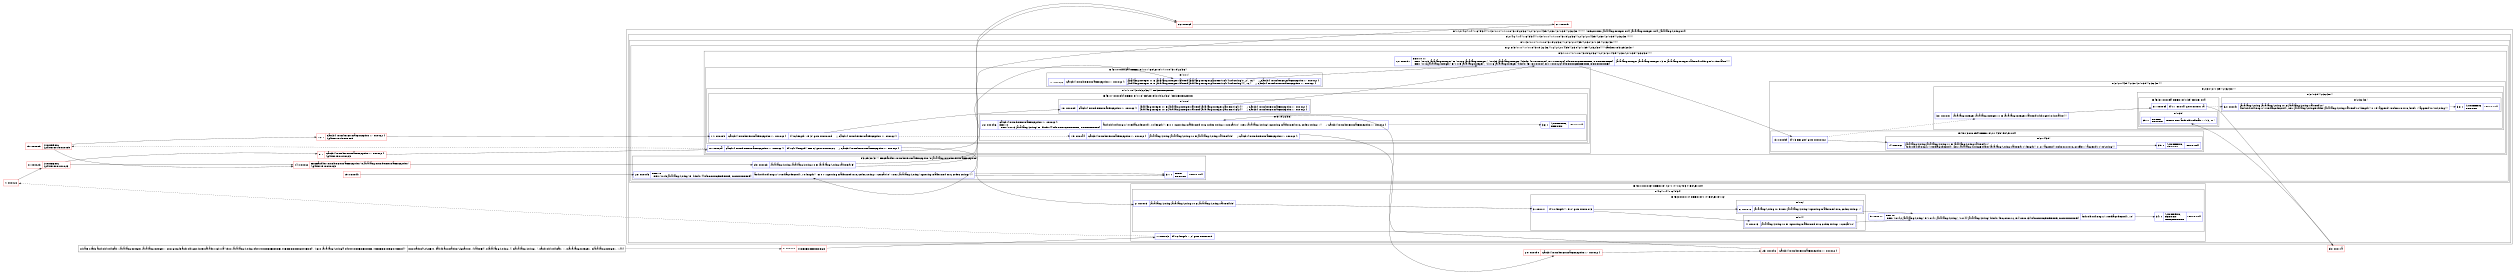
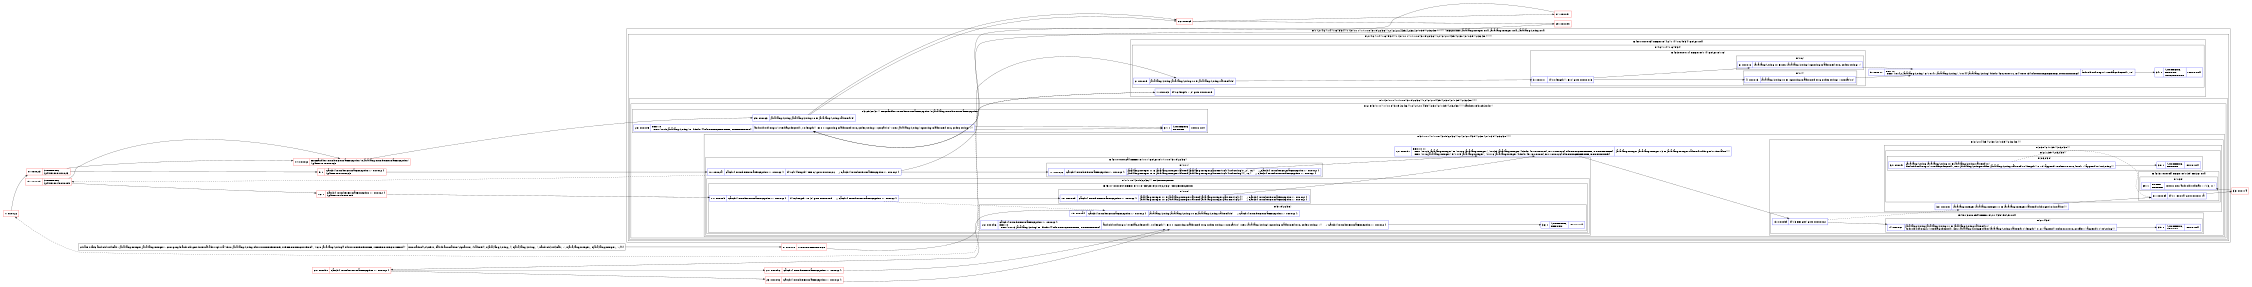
none -> (1373, 23)
(2213, 107) -> (2093, 152)
(1178, 173) -> (1181, 127)
none -> (804, 270)
